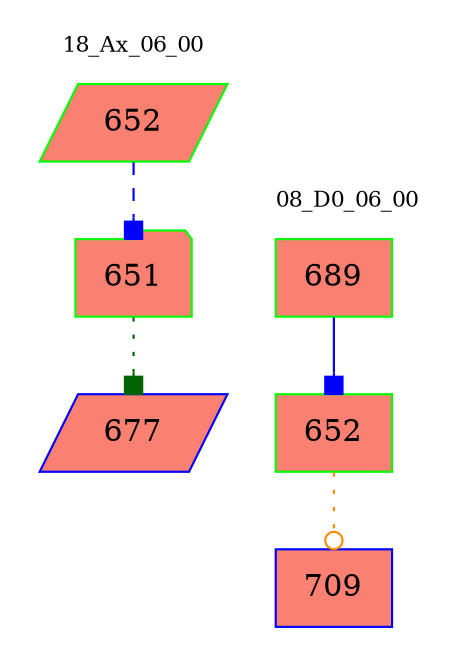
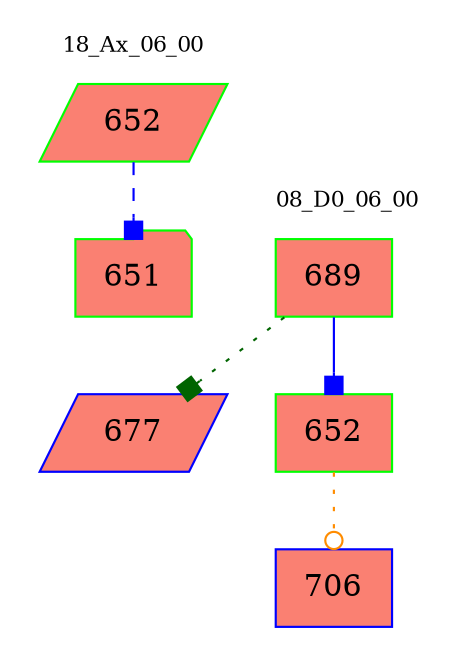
(134, 345) -> (227, 360)
(334, 588) -> (334, 588)
